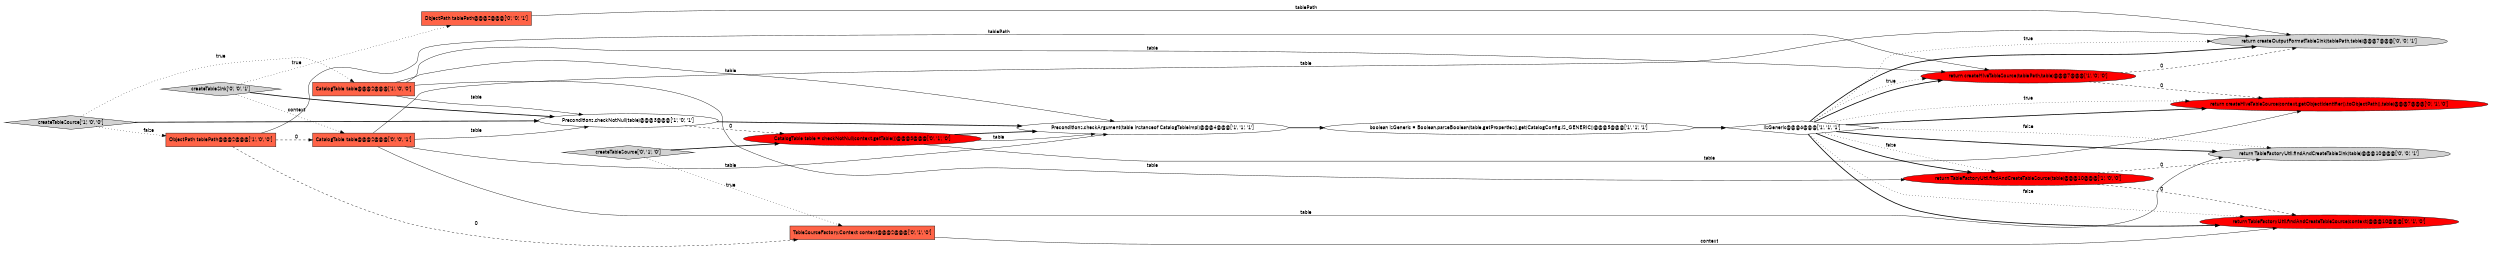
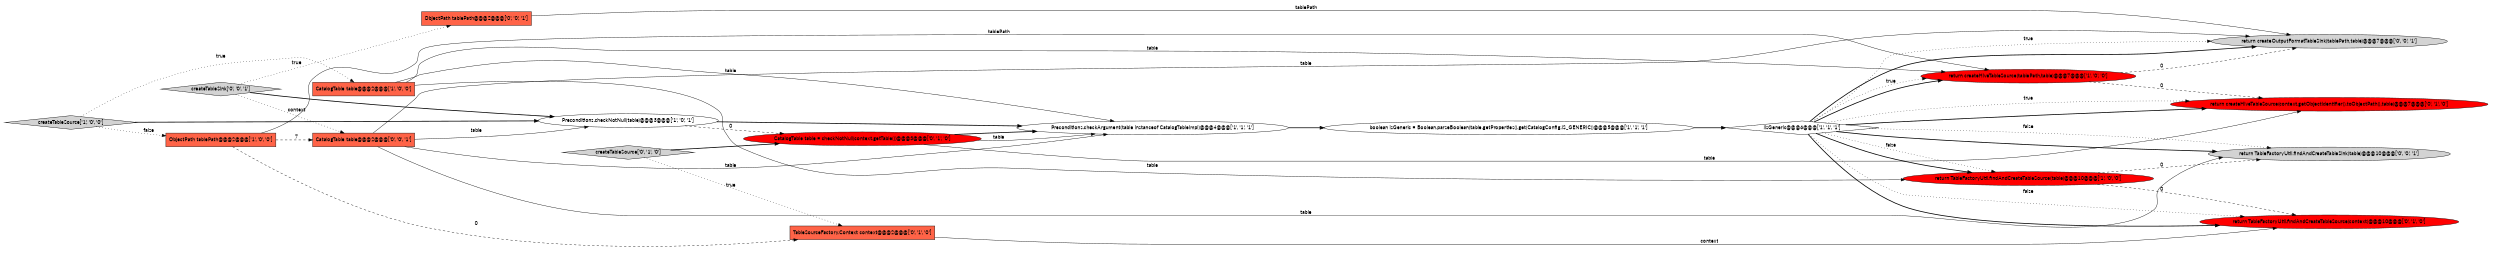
(488, 106) -> none
(297, 137) -> (297, 137)
